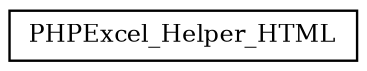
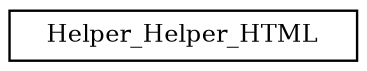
(183, 36) -> (183, 36)
